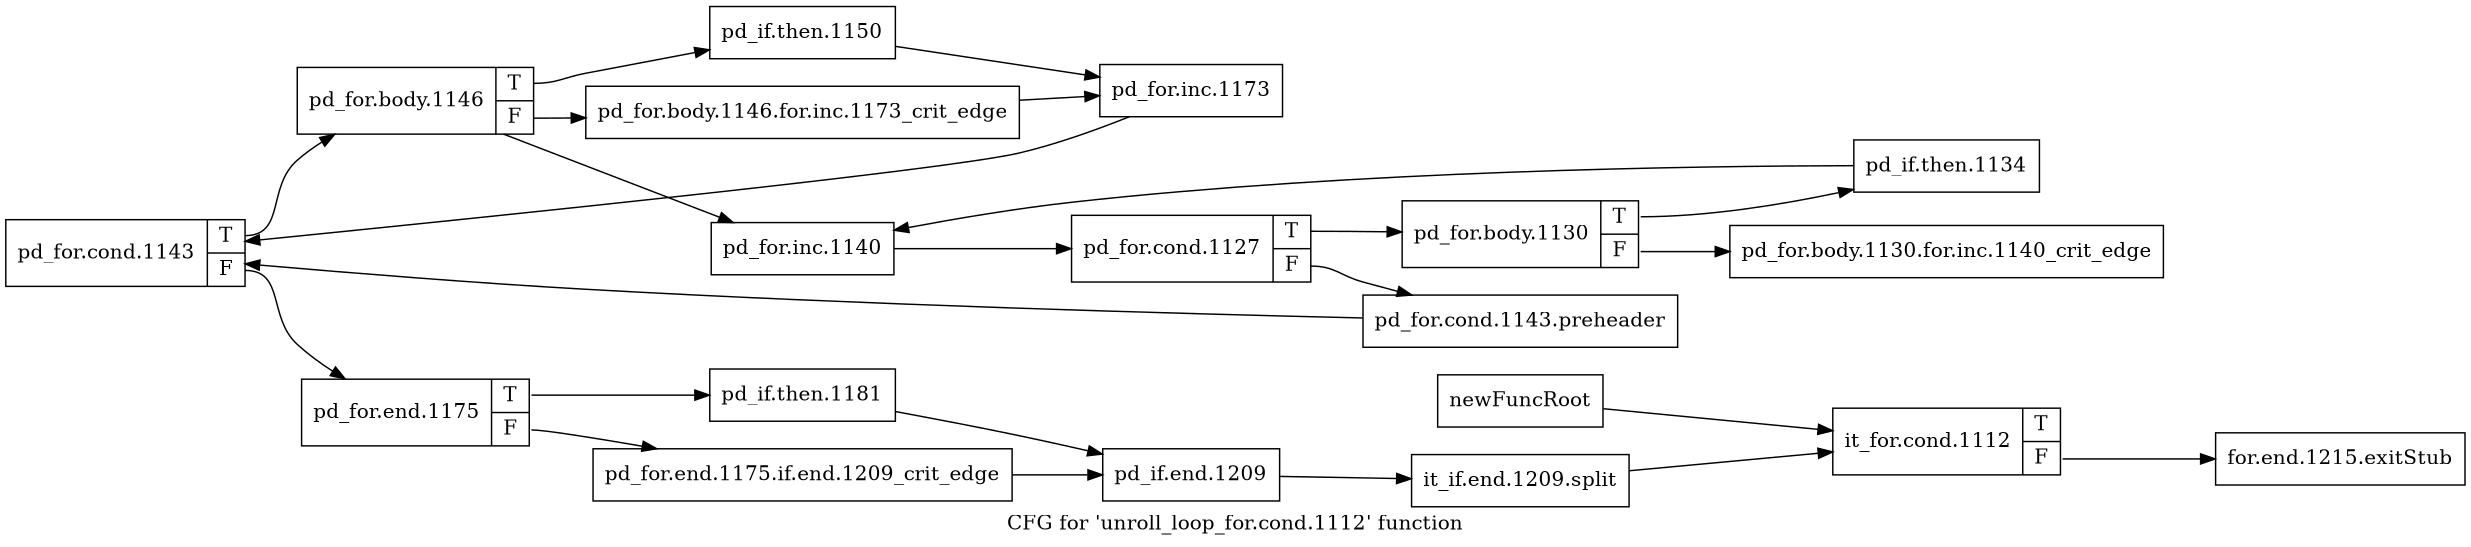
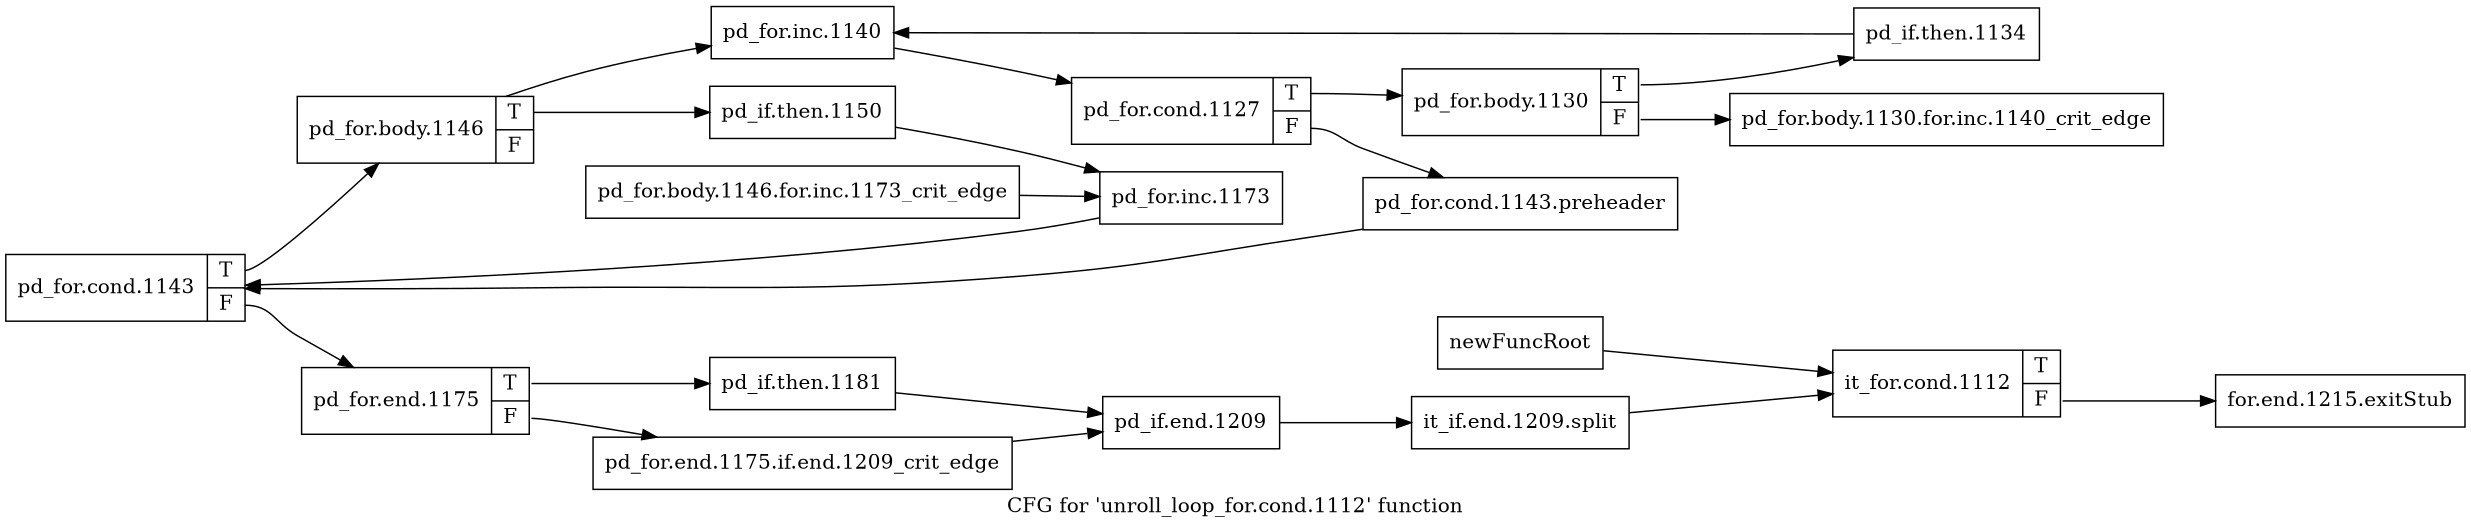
(552, 118) -> none
